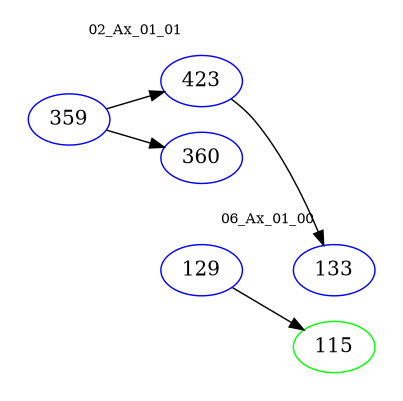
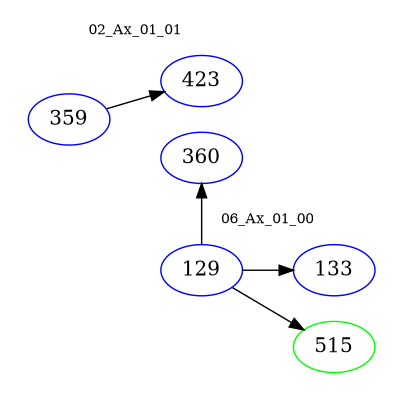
(128, 137) -> (202, 221)
(282, 160) -> (261, 270)
(334, 347) -> (334, 347)
